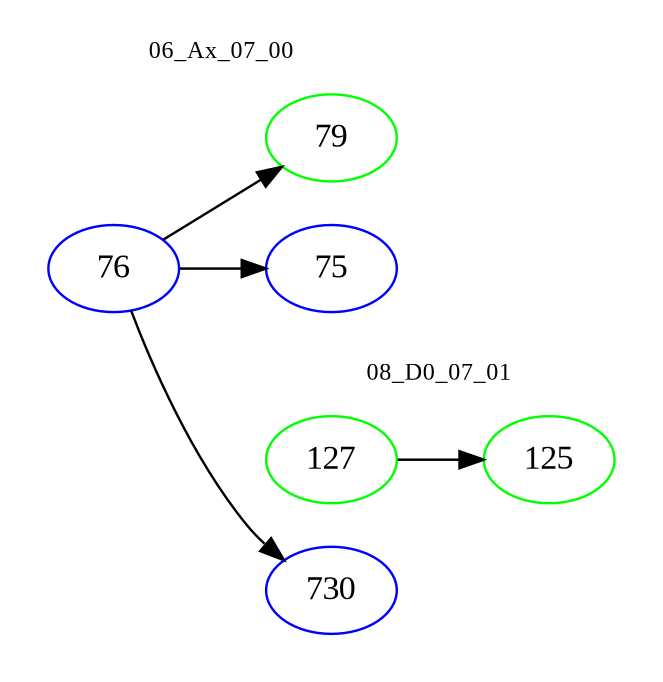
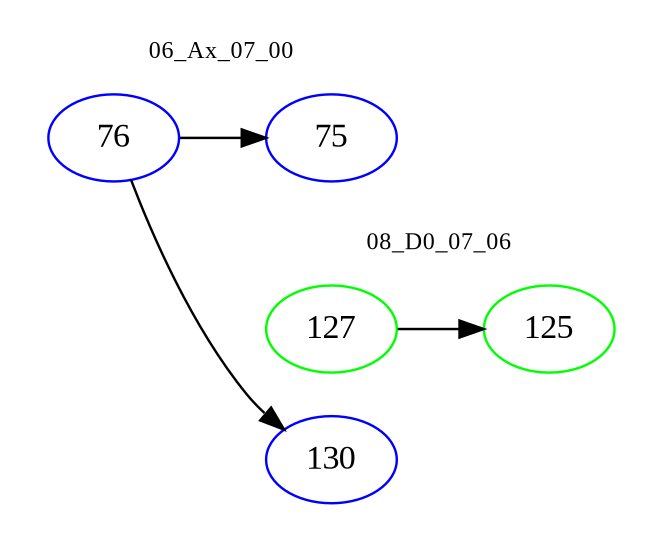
(331, 138) -> none
(440, 374) -> (440, 243)
(331, 590) -> (331, 460)
